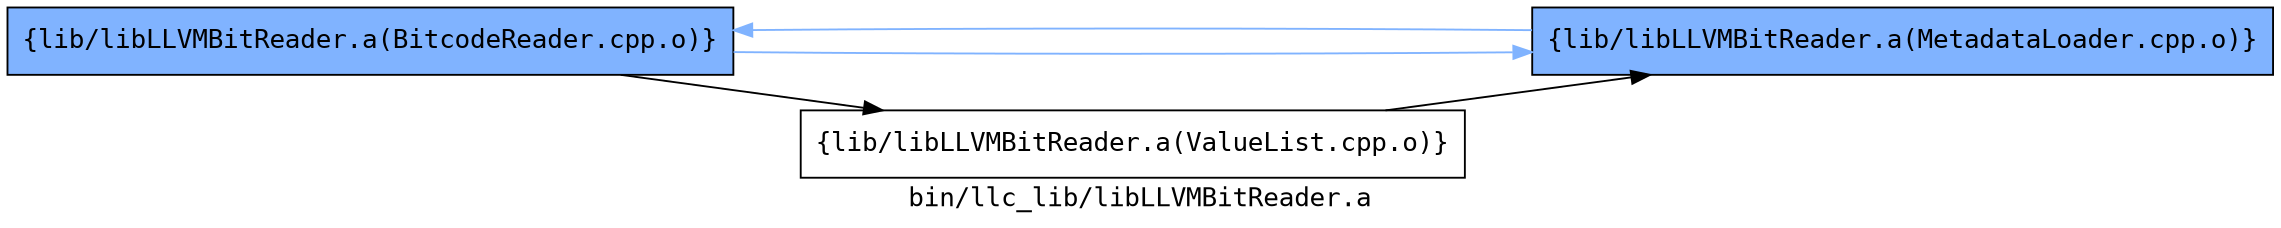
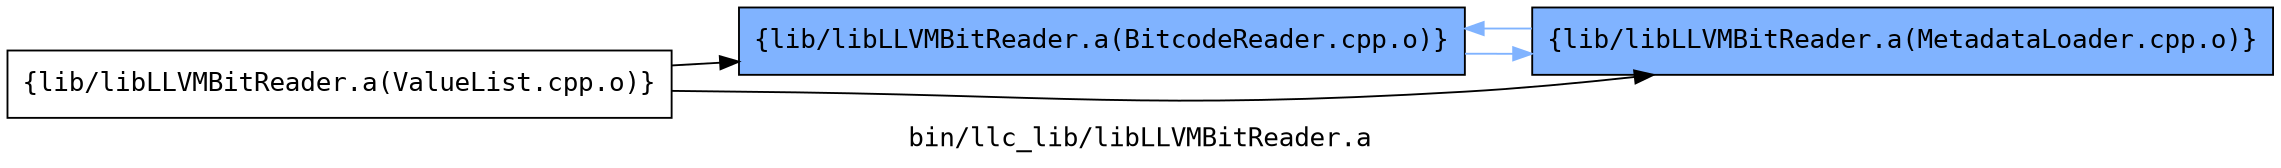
(742, 91) -> (696, 64)
